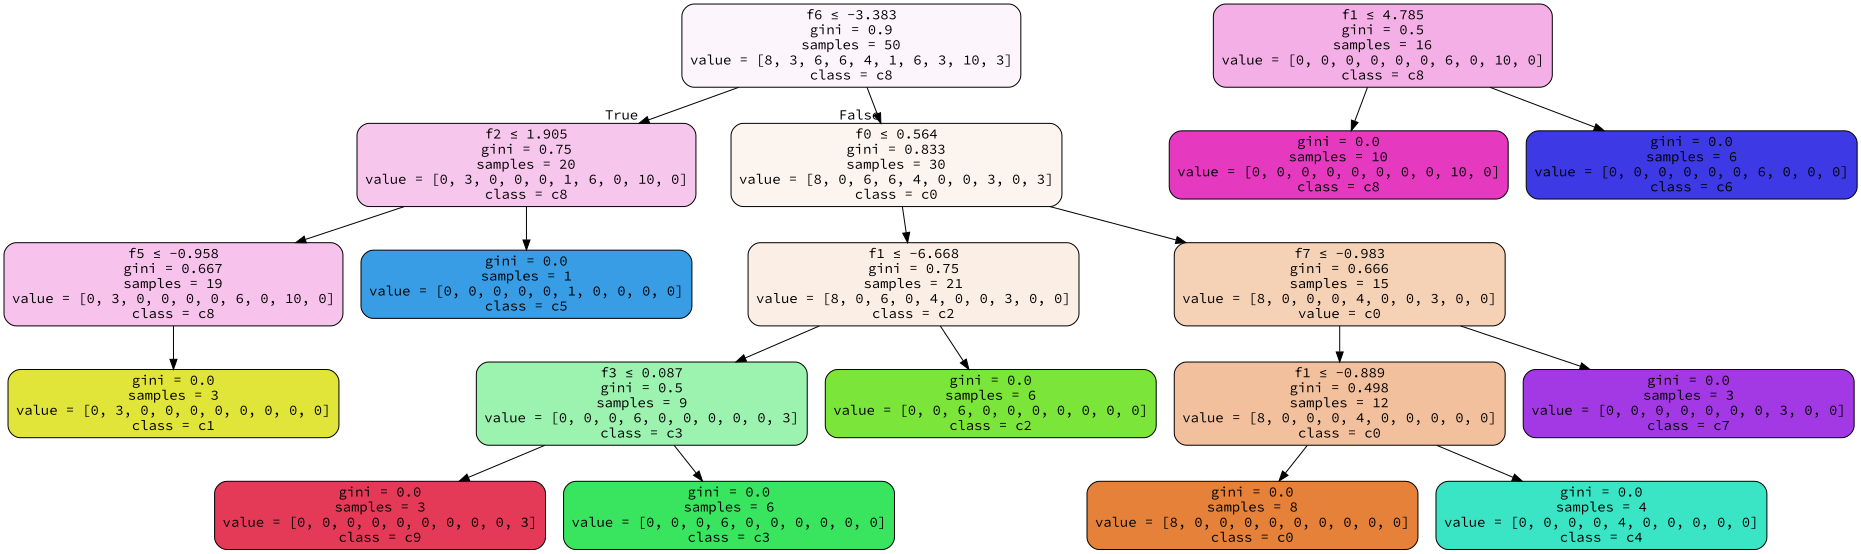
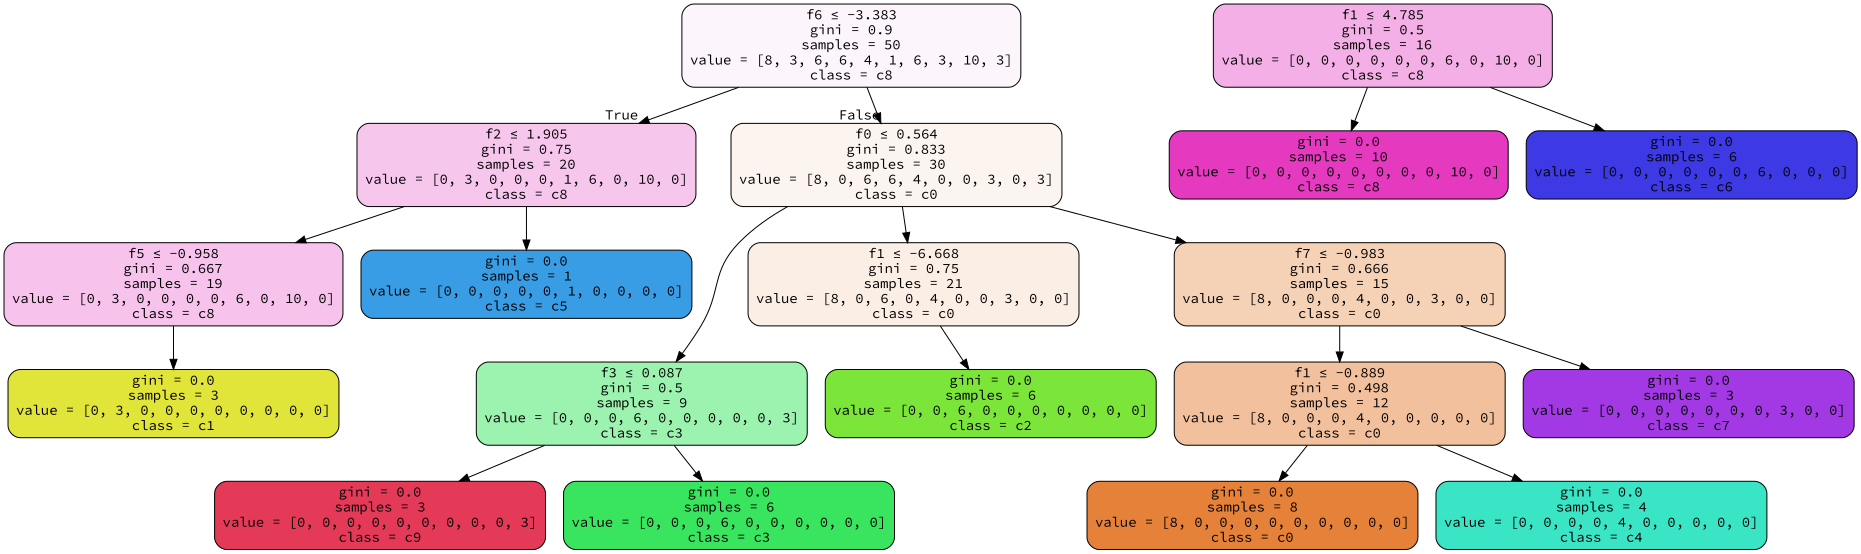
(914, 314) -> (914, 314)
(1340, 314) -> (1340, 314)
(782, 342) -> (721, 270)
